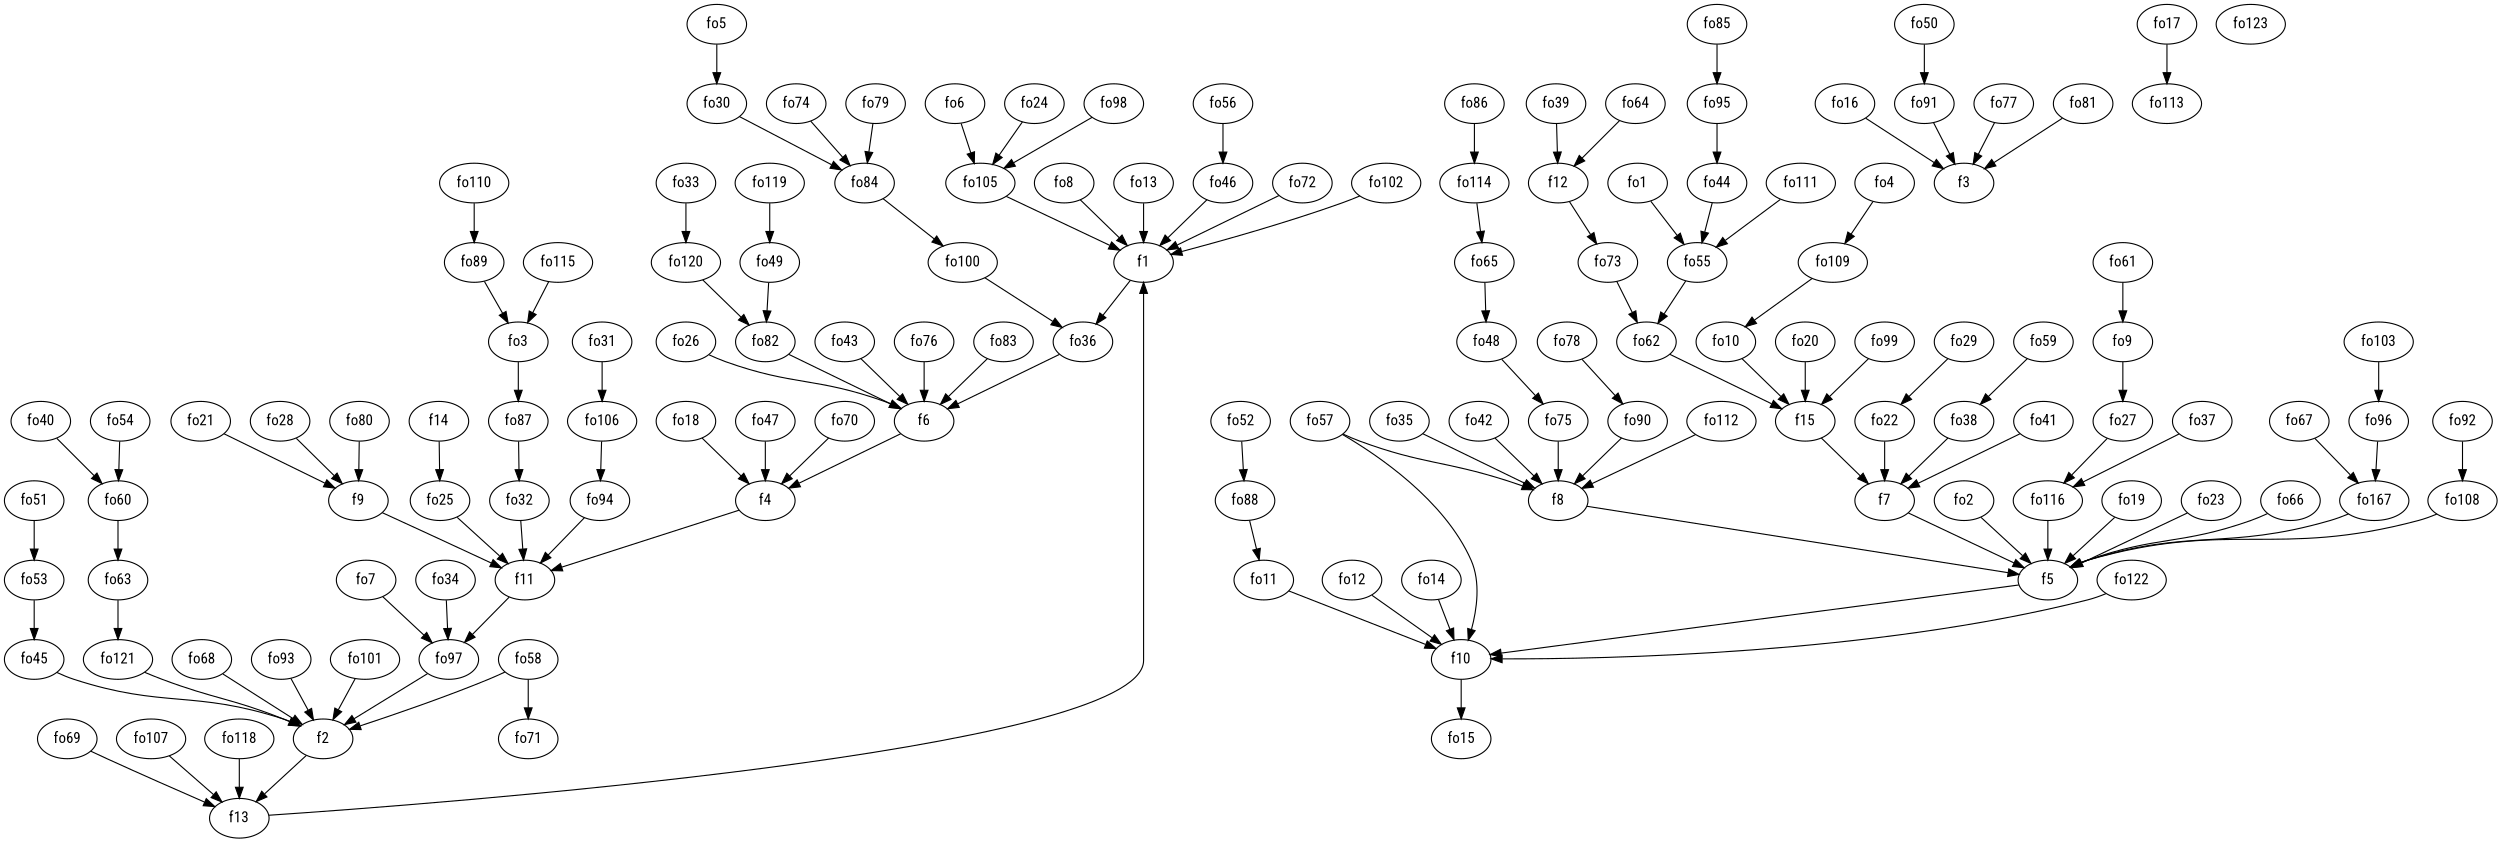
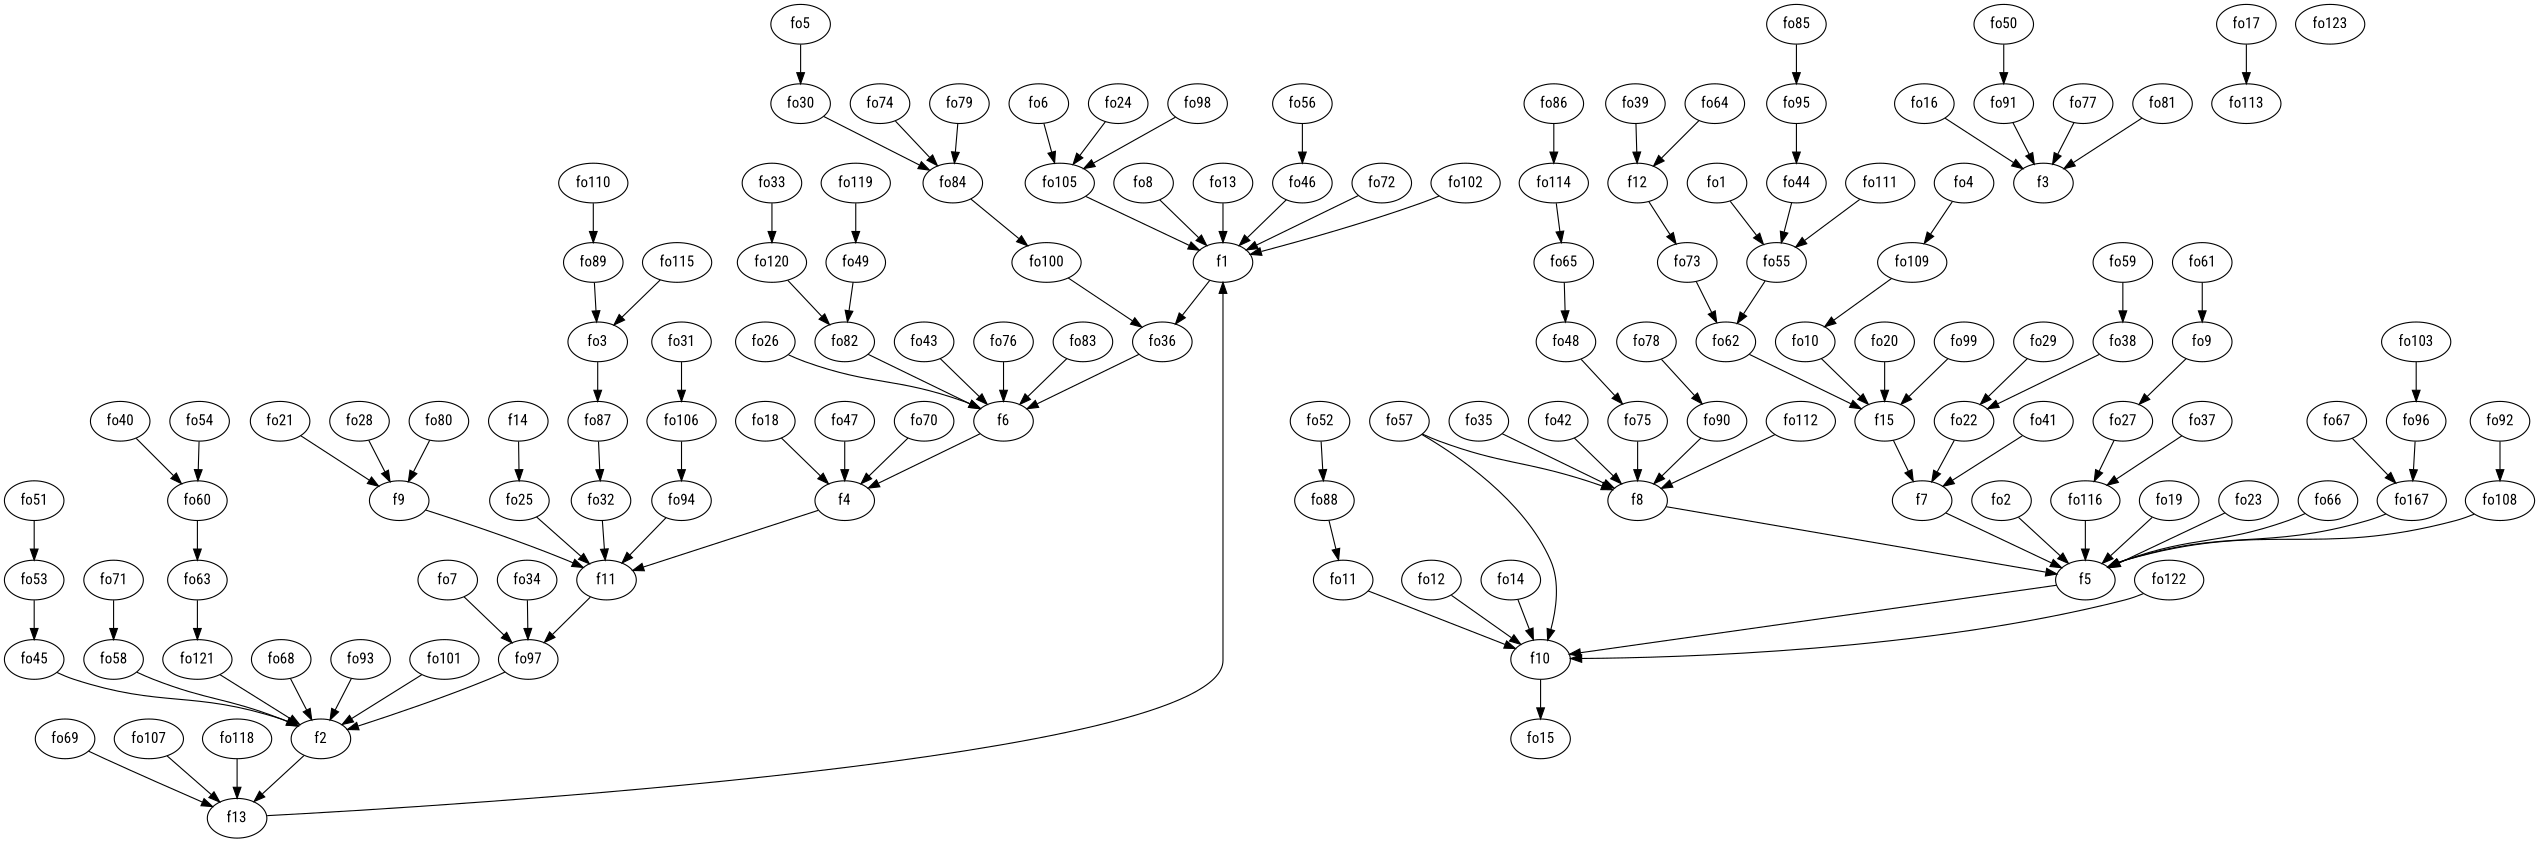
(1928, 457) -> (2049, 379)
(528, 694) -> (114, 614)
